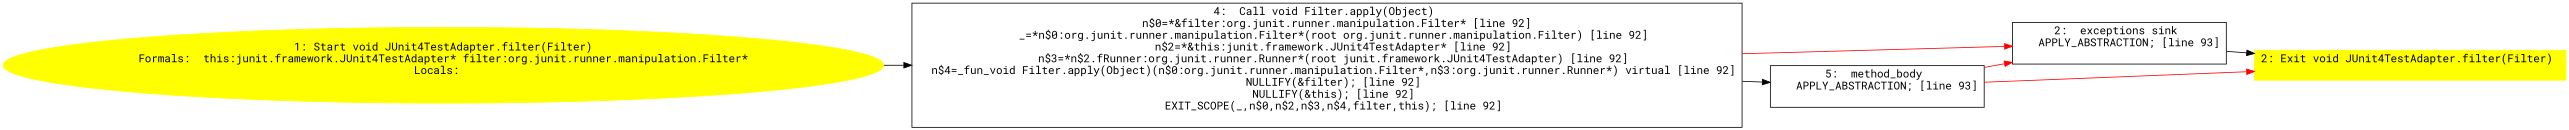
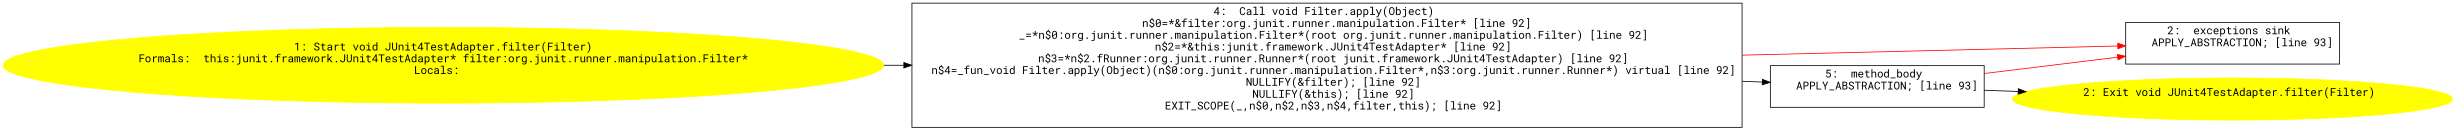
(2237, 52) -> none
(2410, 65) -> (2233, 99)
(2115, 77) -> (2001, 91)
